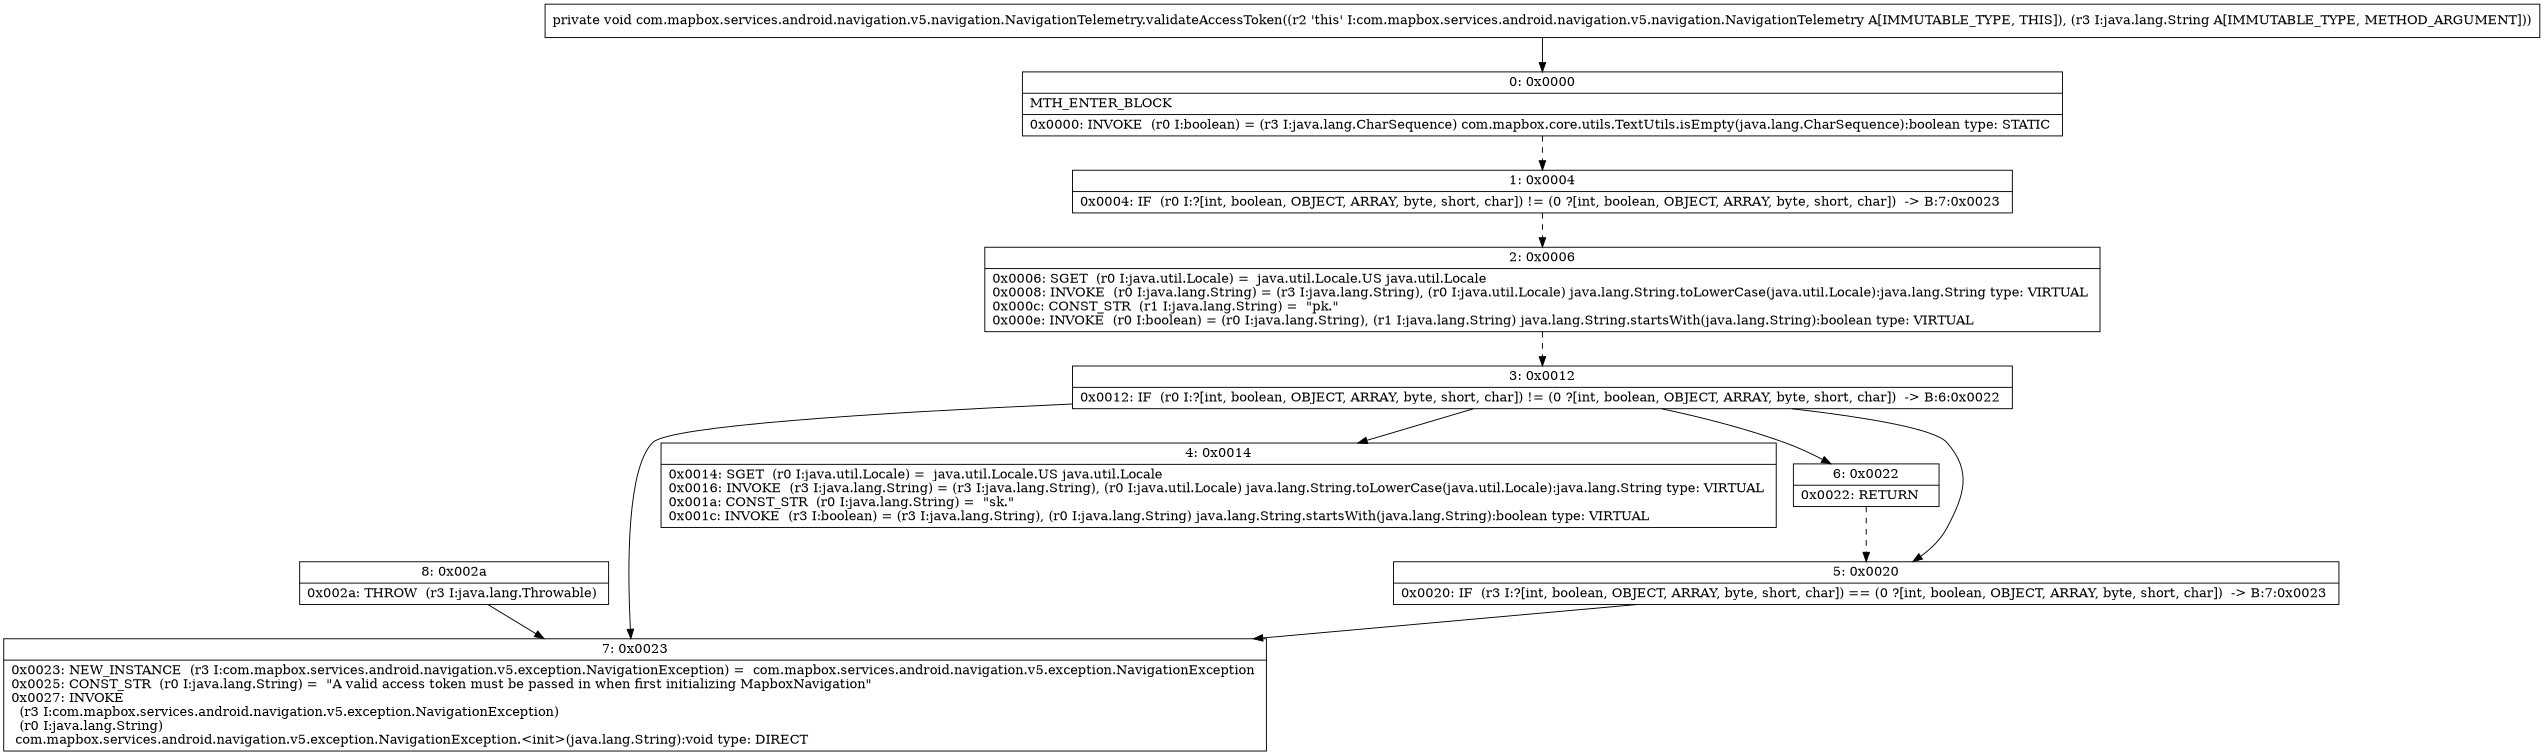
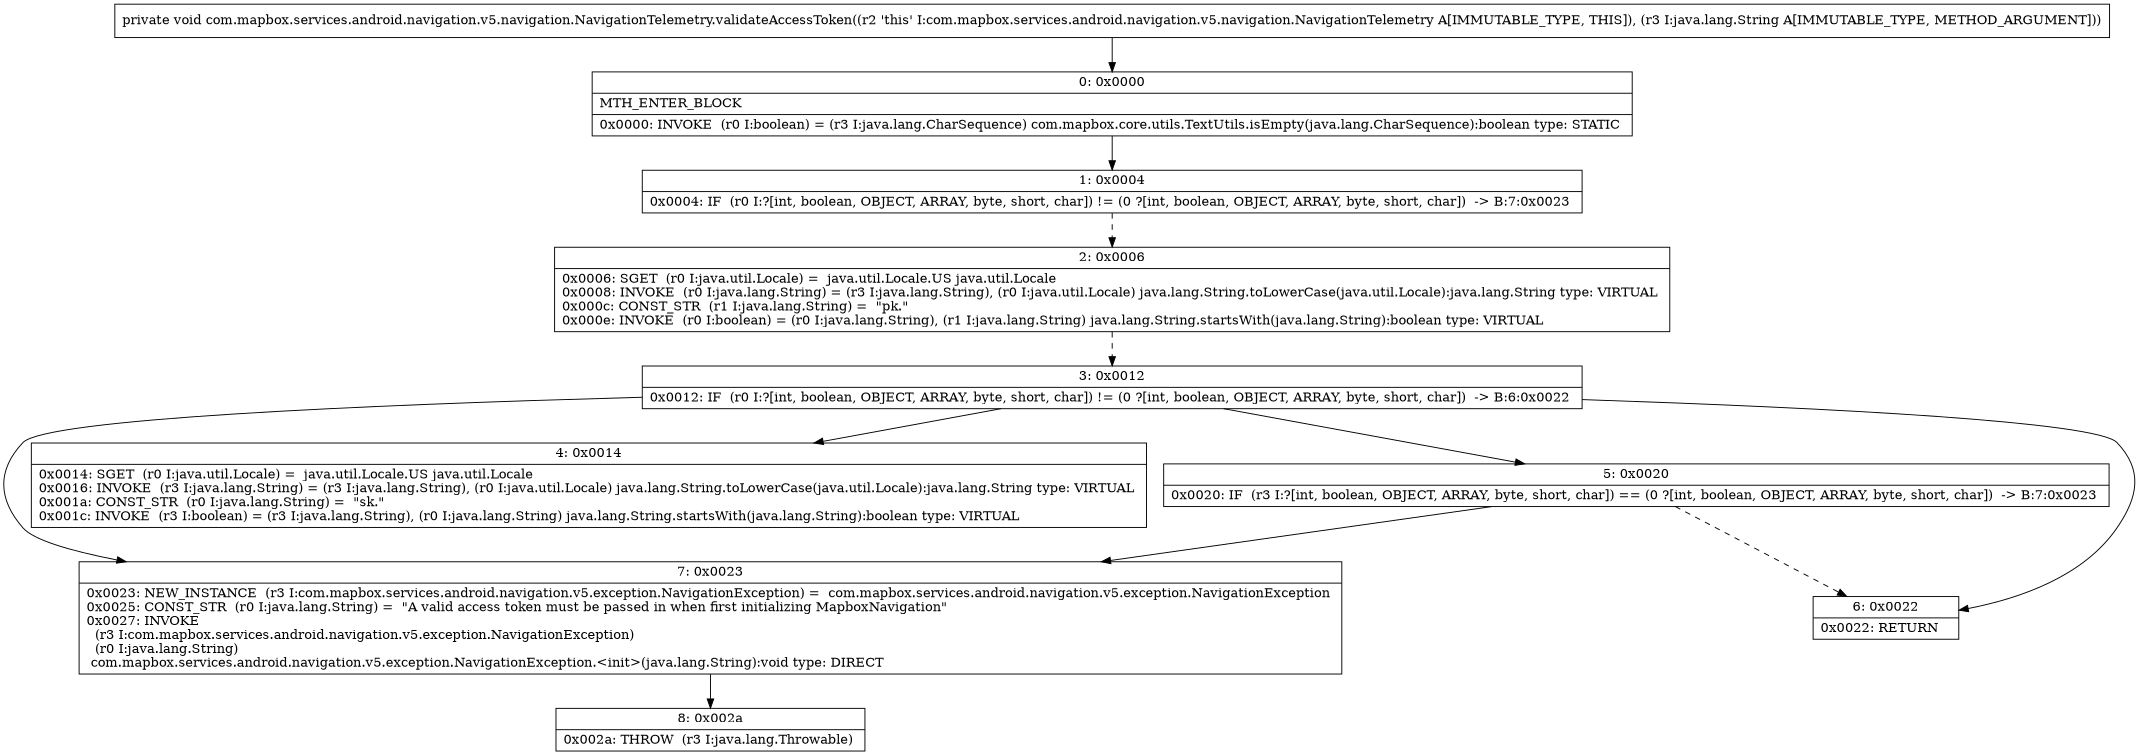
(1542, 148) -> (1112, 148)
(1866, 529) -> (1757, 549)
(512, 619) -> (710, 686)
